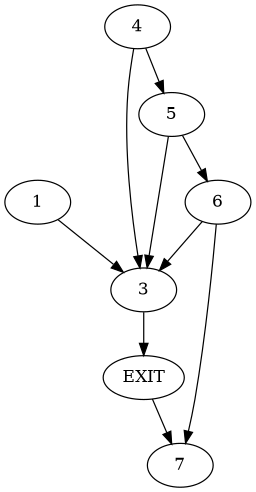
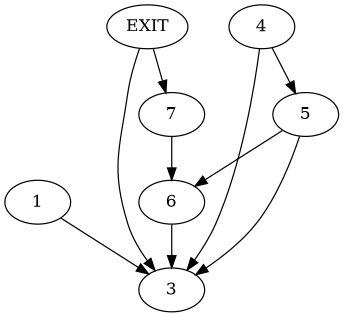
(144, 328) -> (118, 157)
(205, 328) -> (172, 152)
